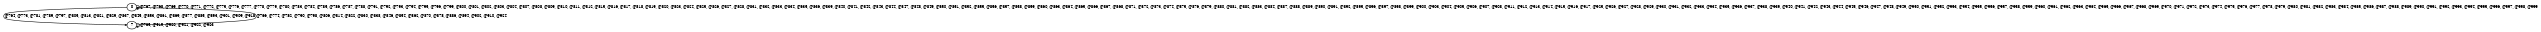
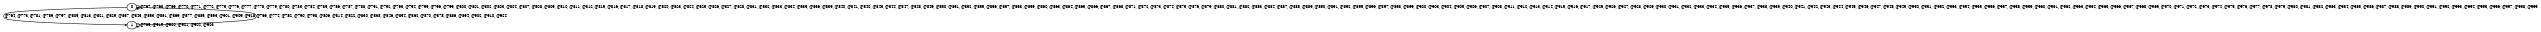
(132, 25) -> (132, 25)
